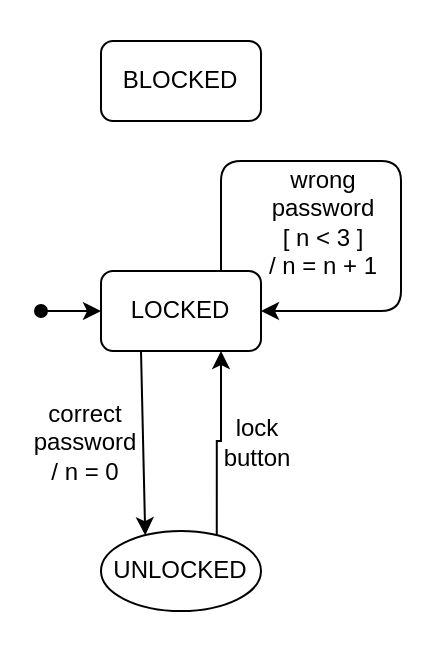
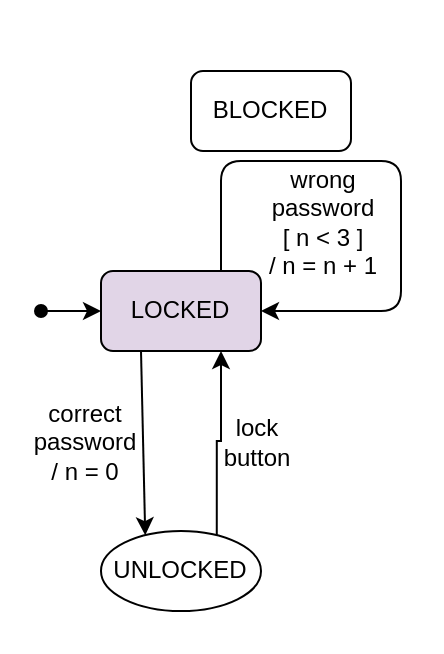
(181, 81) -> (271, 111)
(181, 311) -> (181, 311)
